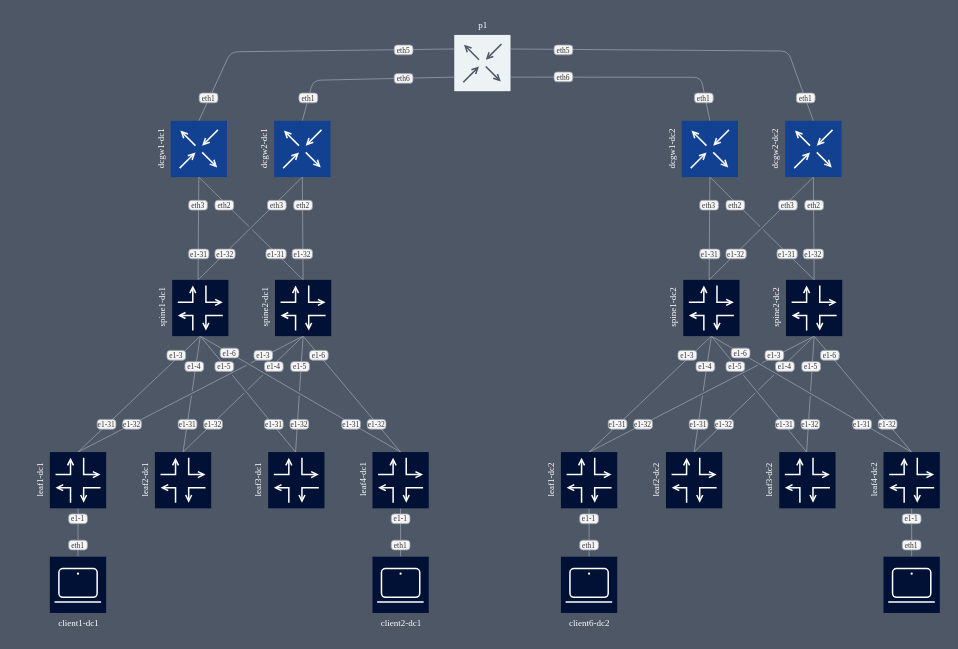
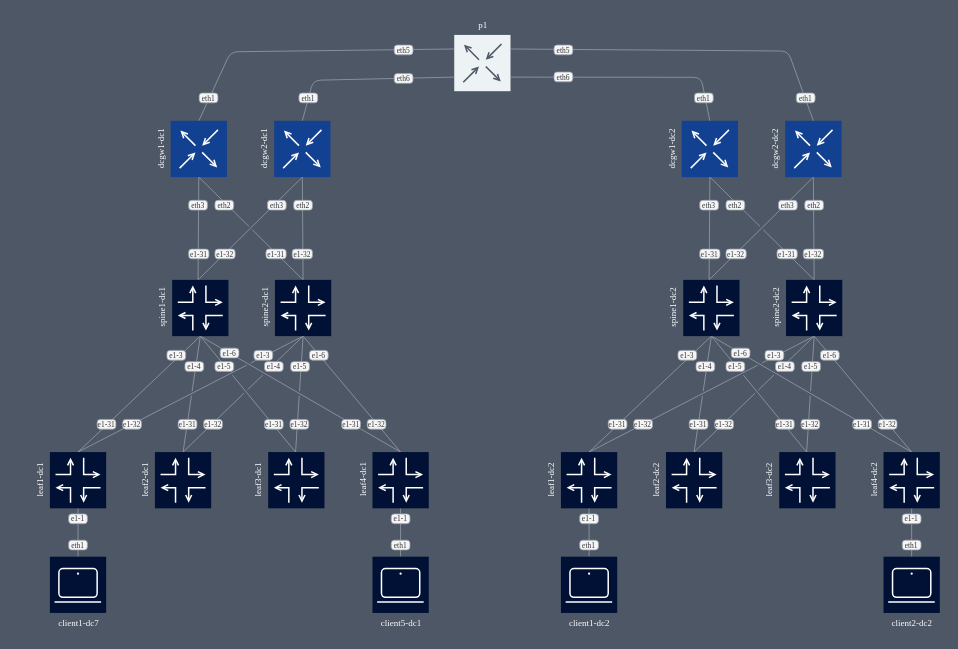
(79, 623) -> (79, 623)
(401, 623) -> (401, 623)
(590, 623) -> (590, 623)
none -> (911, 623)
